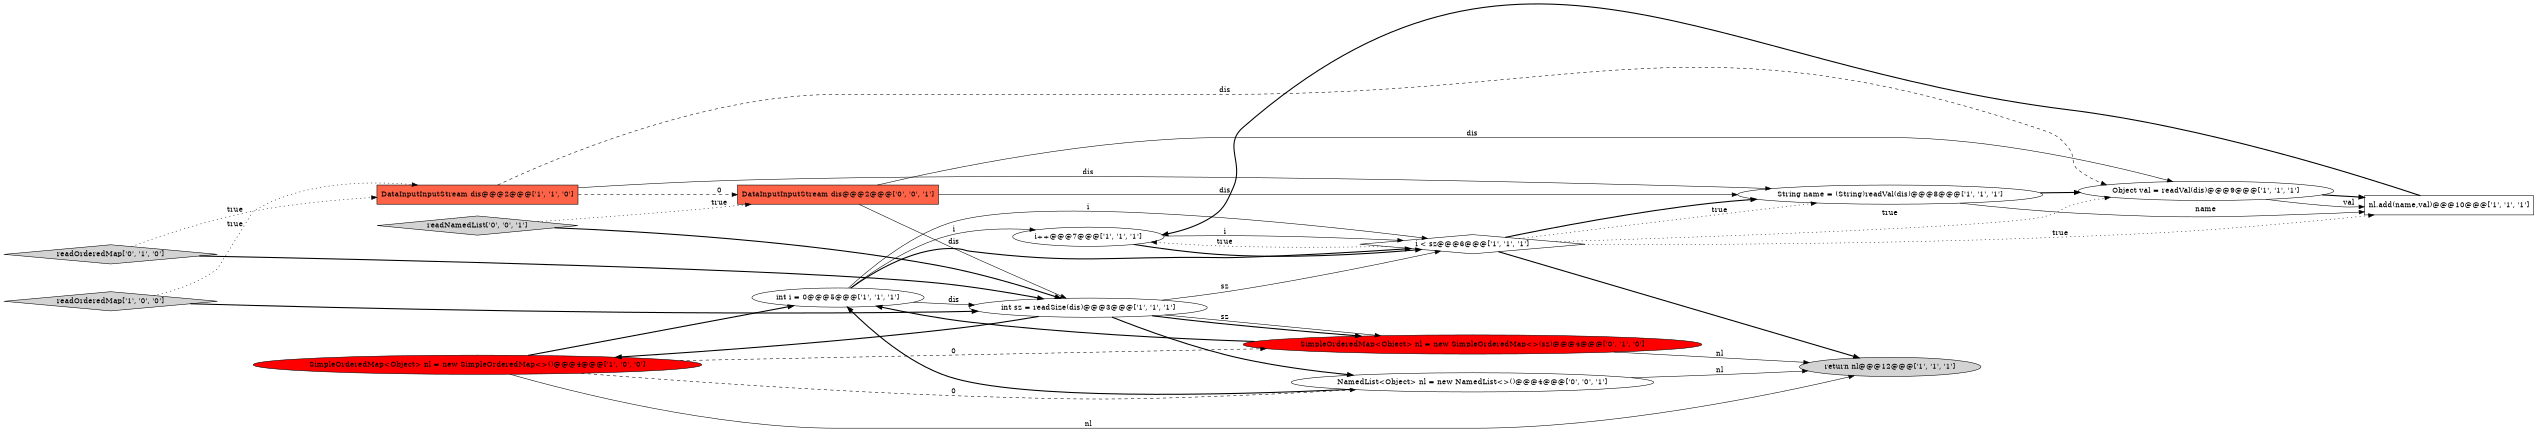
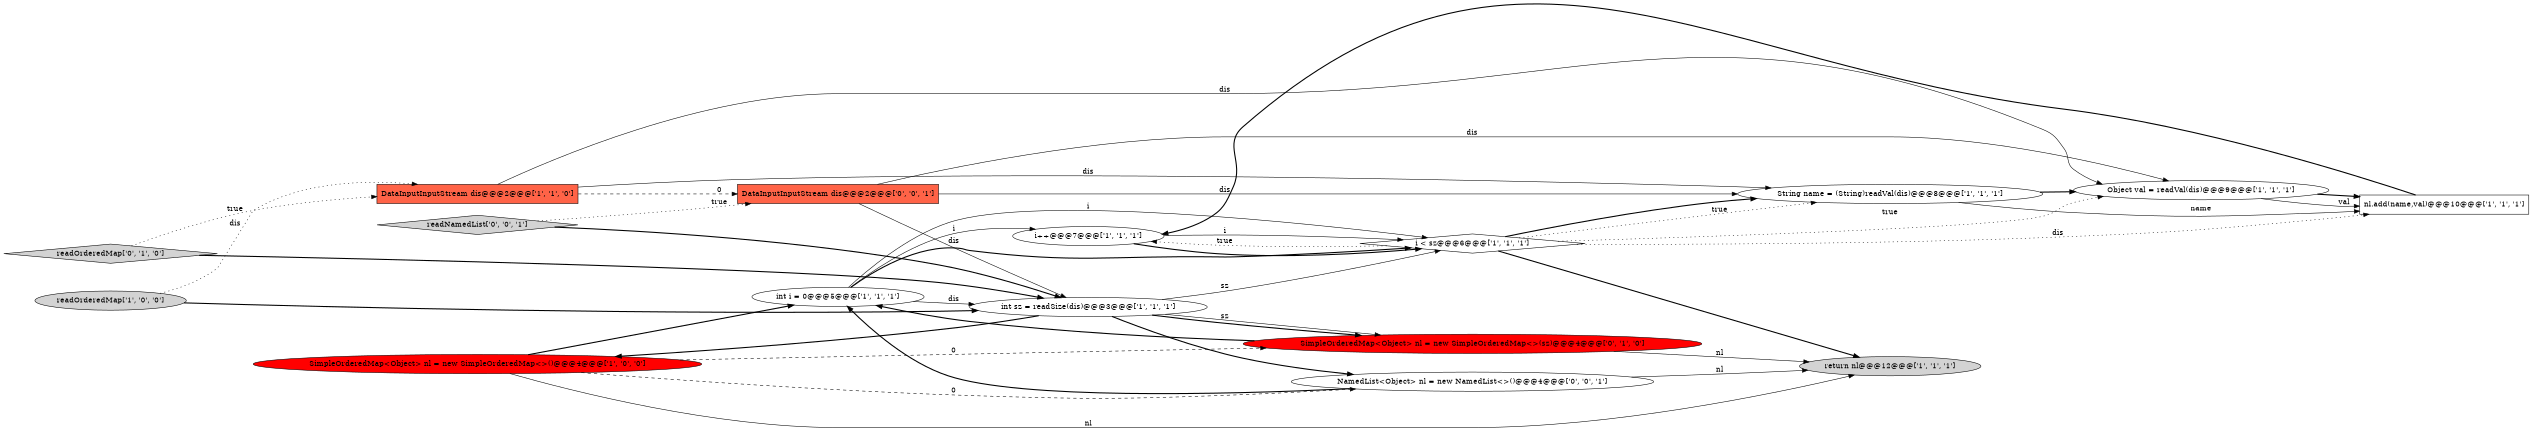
(1309, 92) -> (1308, 91)
(235, 224) -> (235, 224)
(2061, 233) -> (2058, 233)
(111, 301) -> (111, 301)
